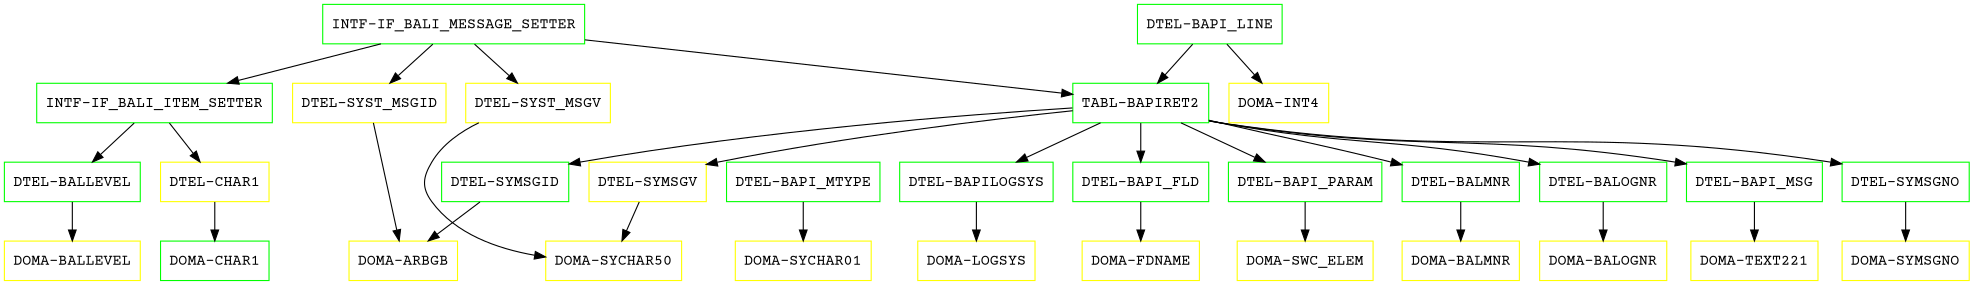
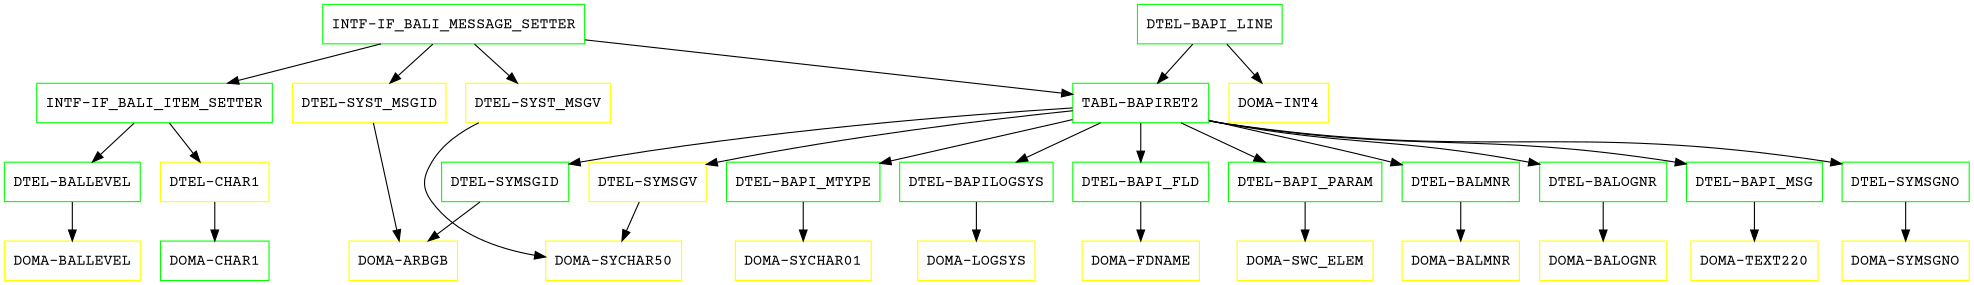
none -> (982, 140)
(1754, 261) -> (1754, 261)
